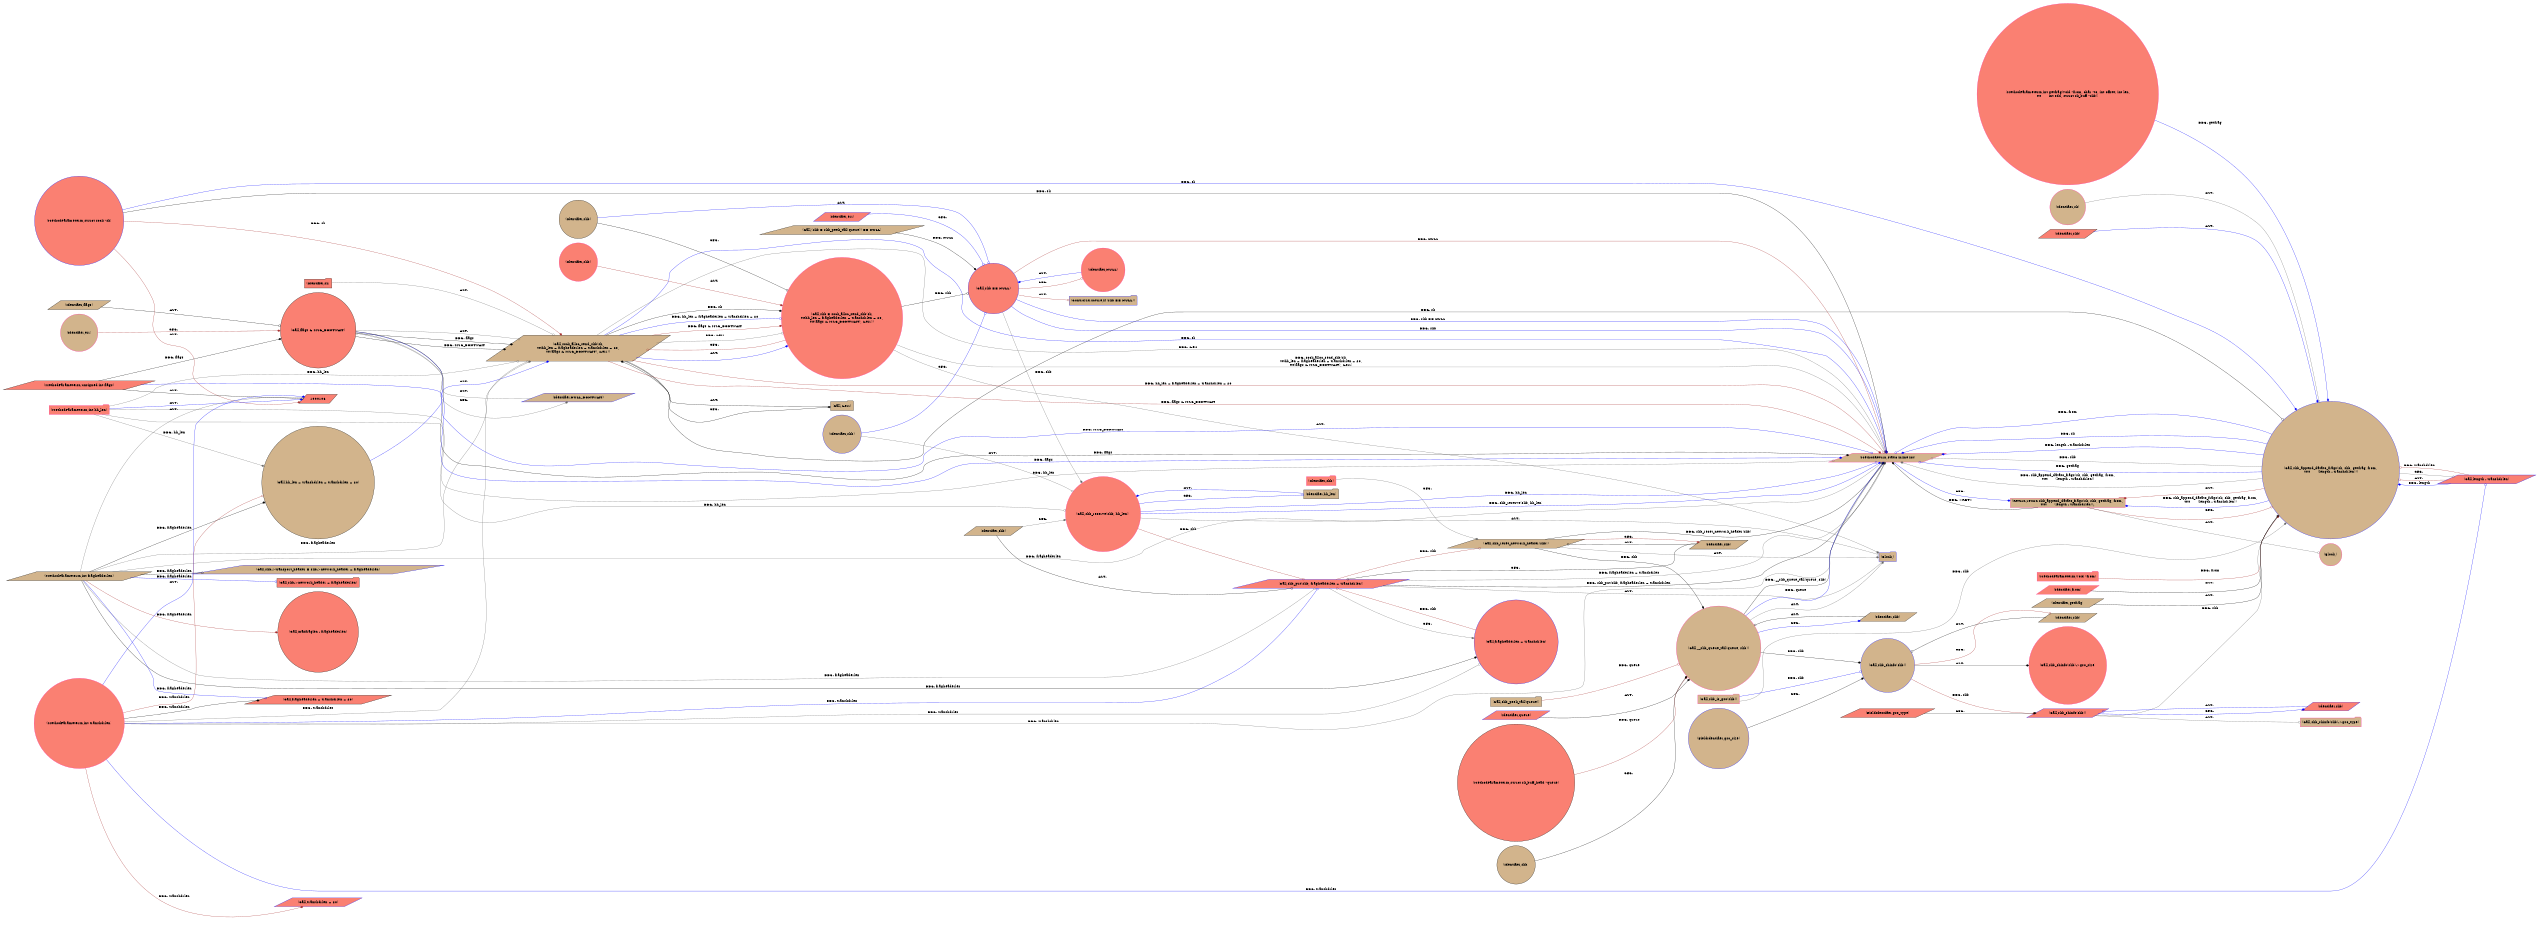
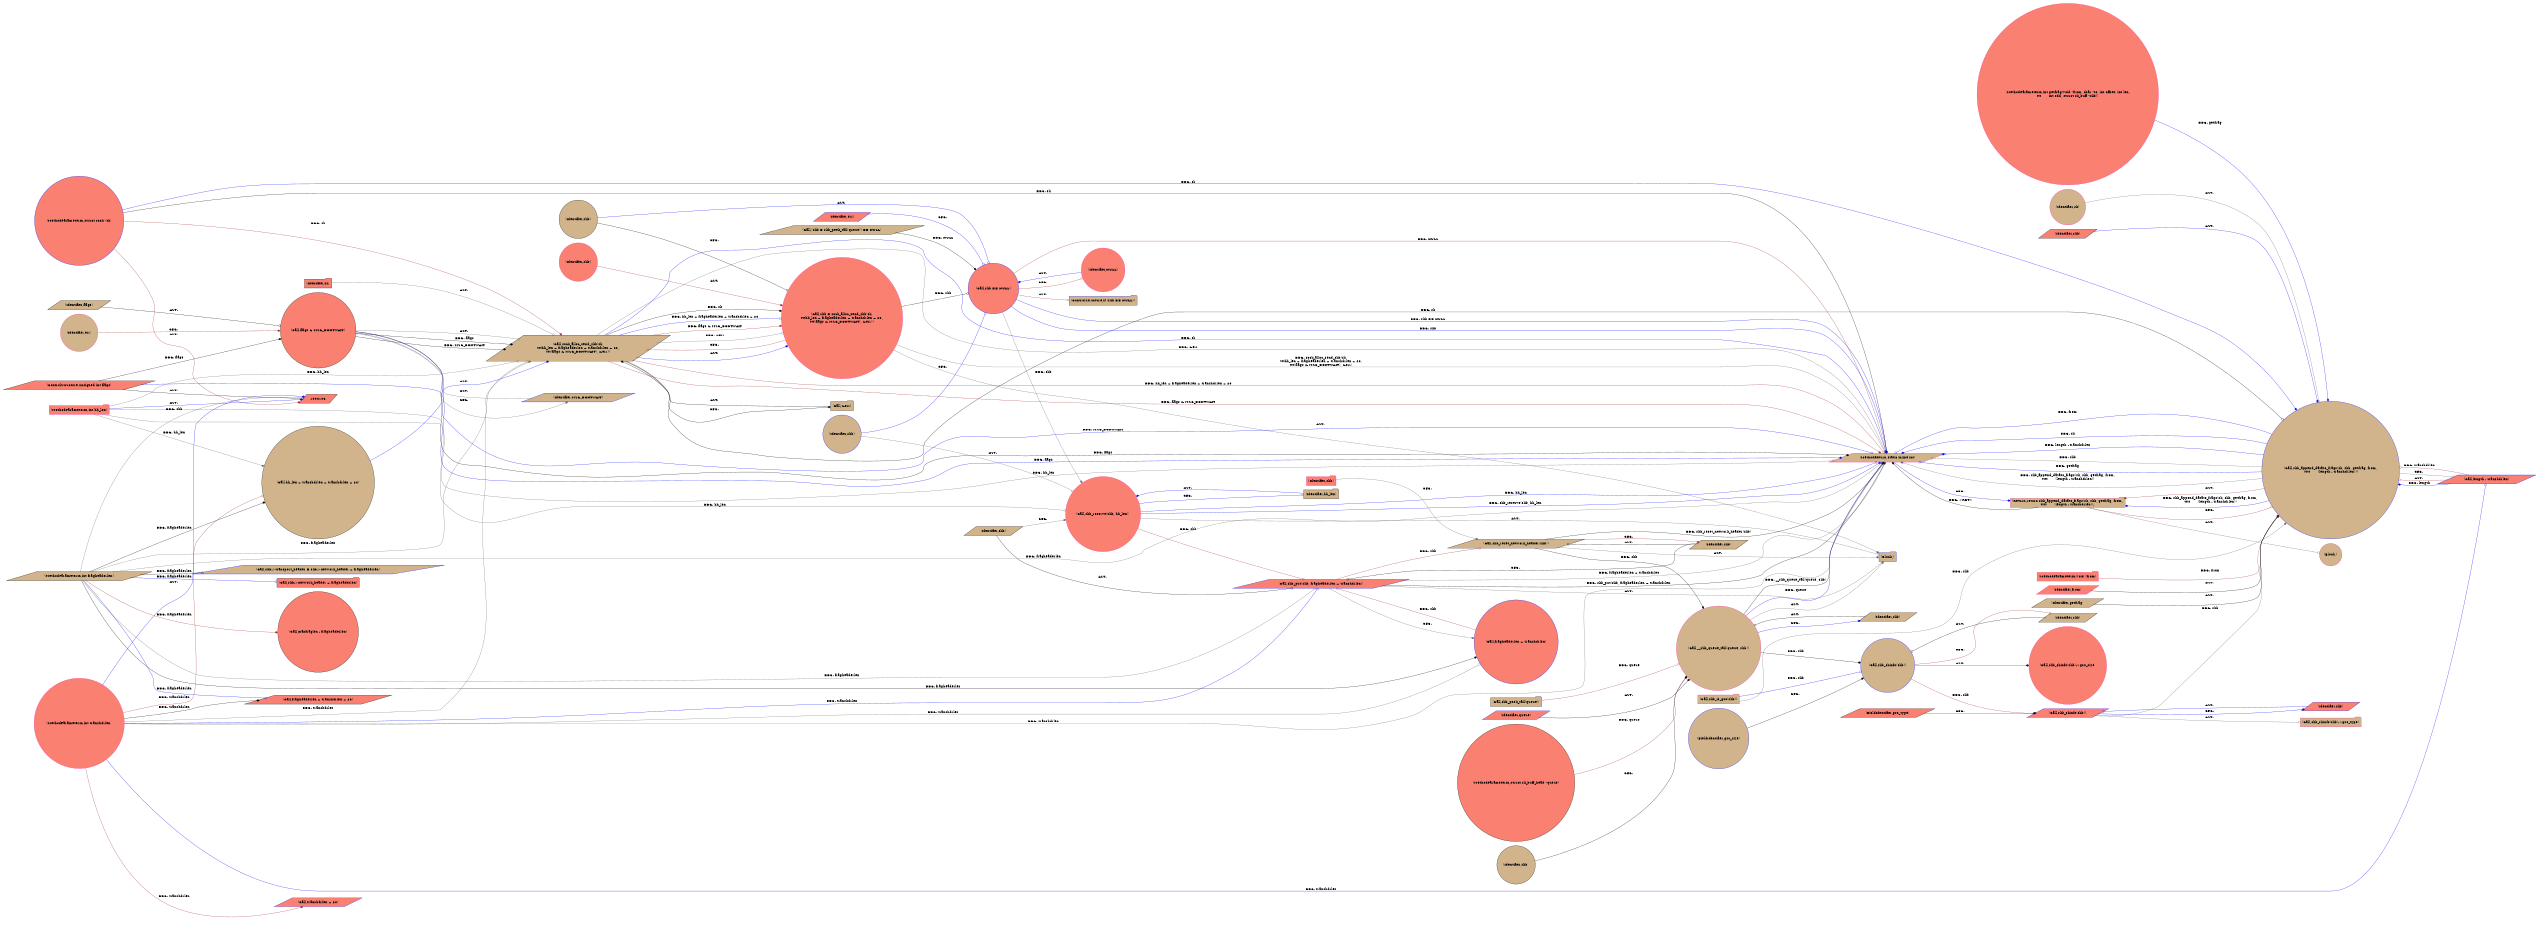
(79, 385) -> (79, 385)
(578, 398) -> (578, 398)
(174, 409) -> (174, 409)
